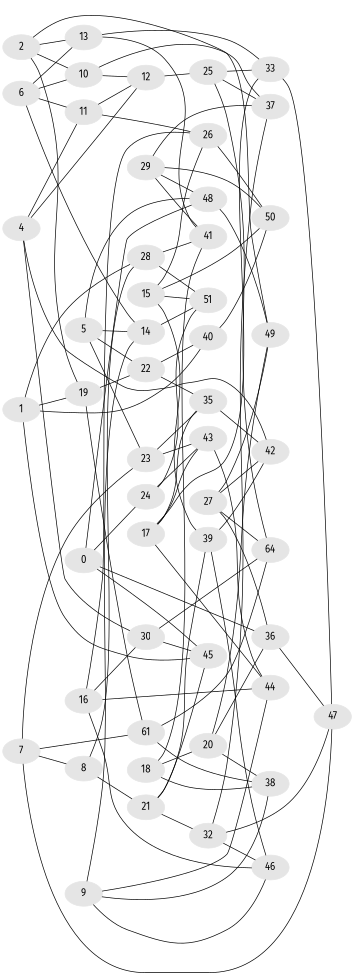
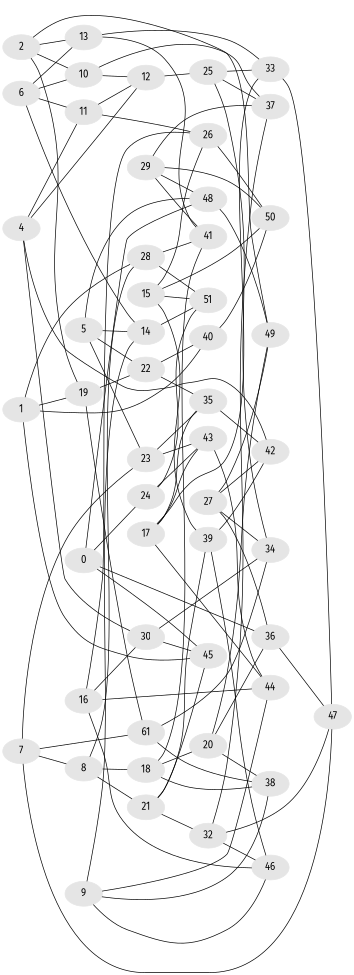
(270, 550) -> (270, 550)
none -> (115, 769)
